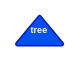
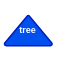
(39, 30) -> (28, 30)
